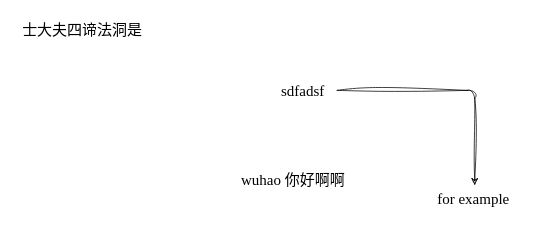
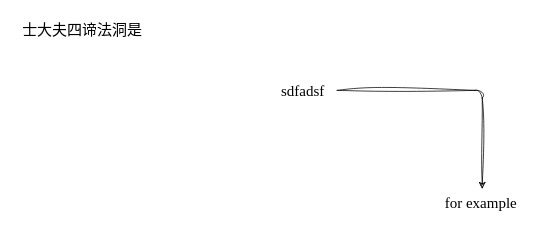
(293, 179) -> none
(475, 198) -> (482, 202)
